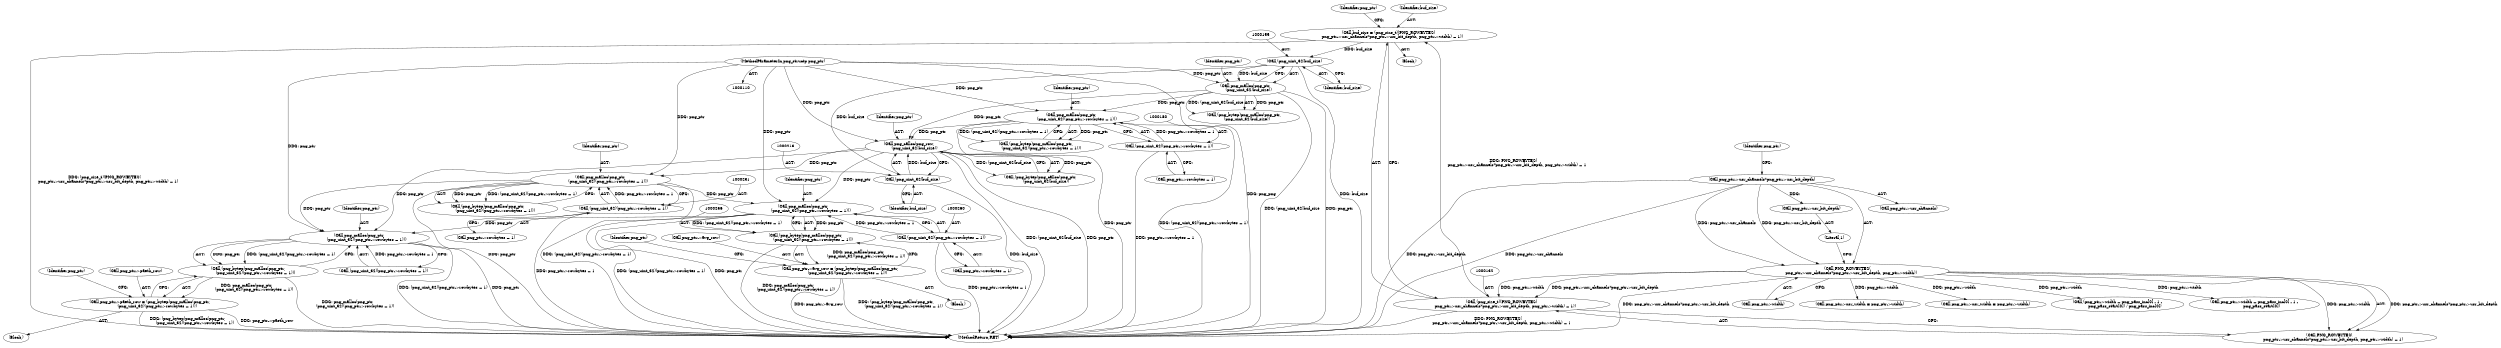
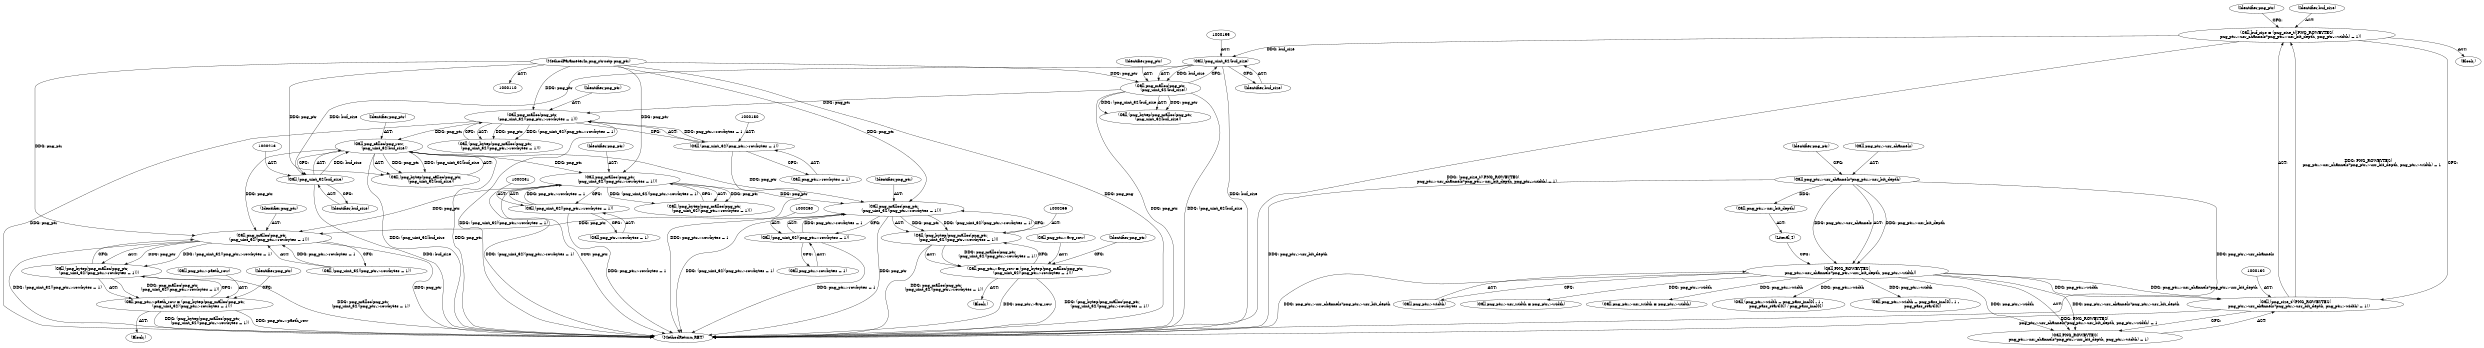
(1055, 100) -> none
(817, 119) -> (329, 78)
(1042, 163) -> (489, 163)
(1854, 190) -> (1867, 162)
(1834, 238) -> (1785, 238)
